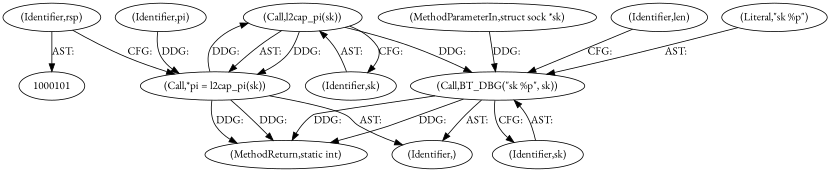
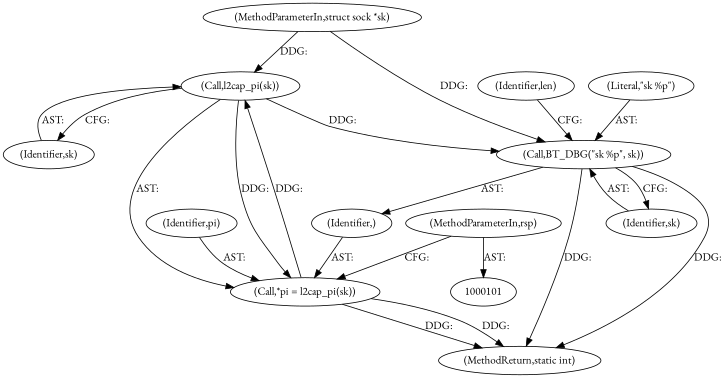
(52, 17) -> (483, 223)
none -> (279, 49)
(177, 52) -> (236, 258)
(345, 115) -> (331, 254)
